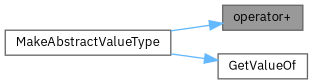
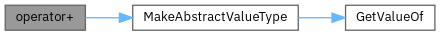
(190, 28) -> (102, 18)
